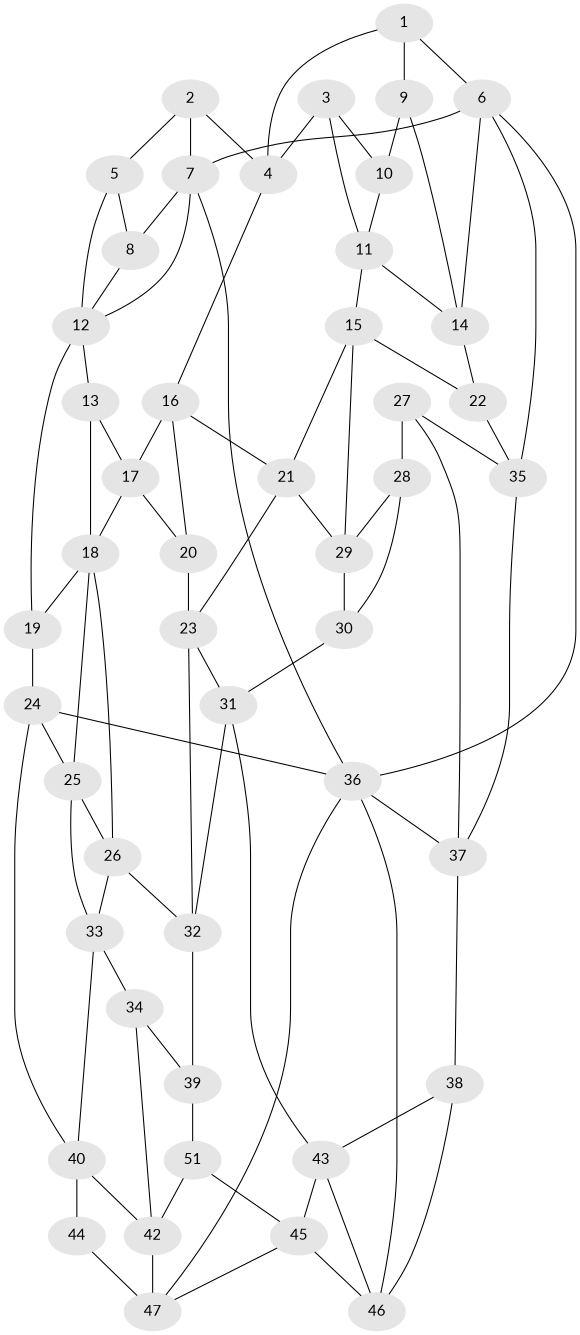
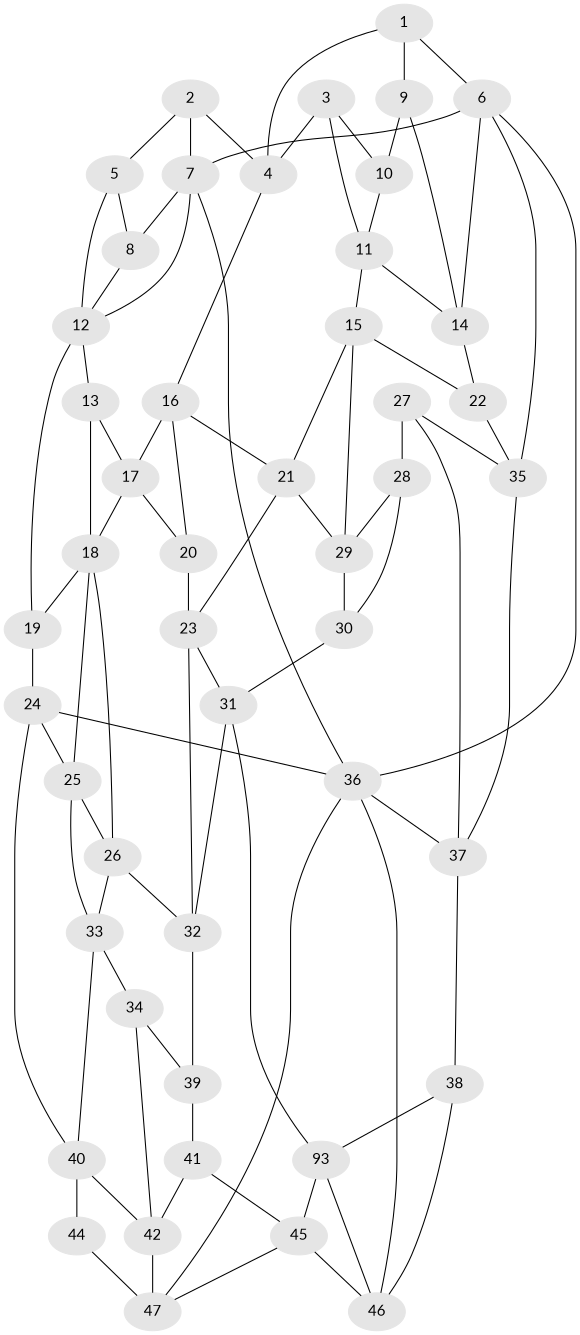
(193, 1160) -> (193, 1160)
(321, 1160) -> (321, 1160)
